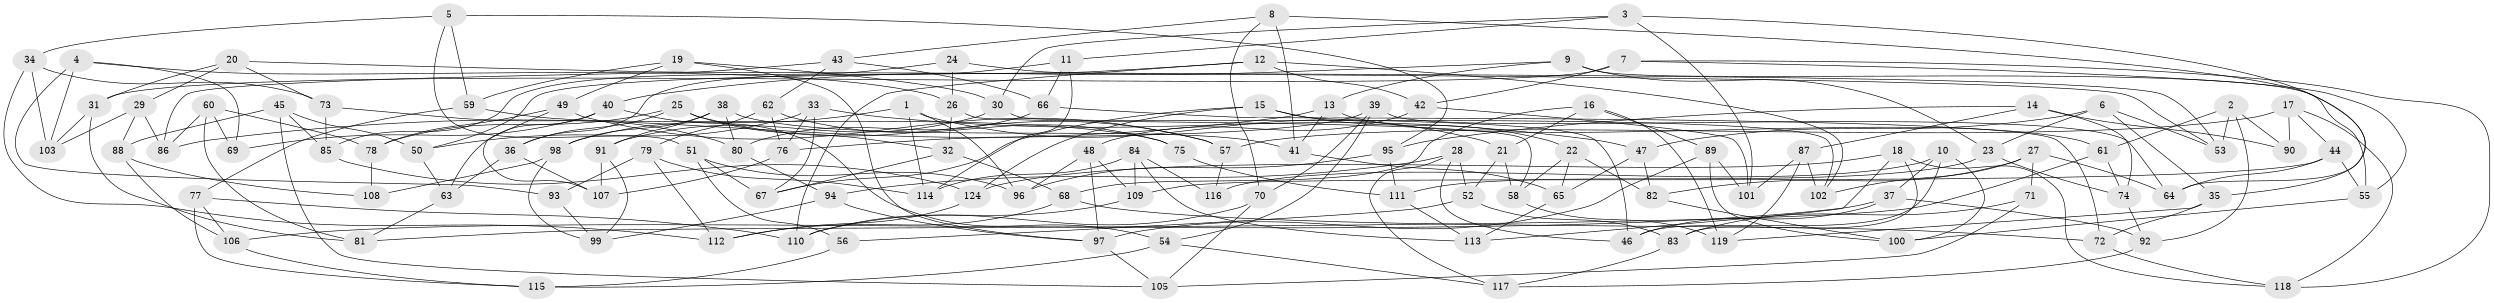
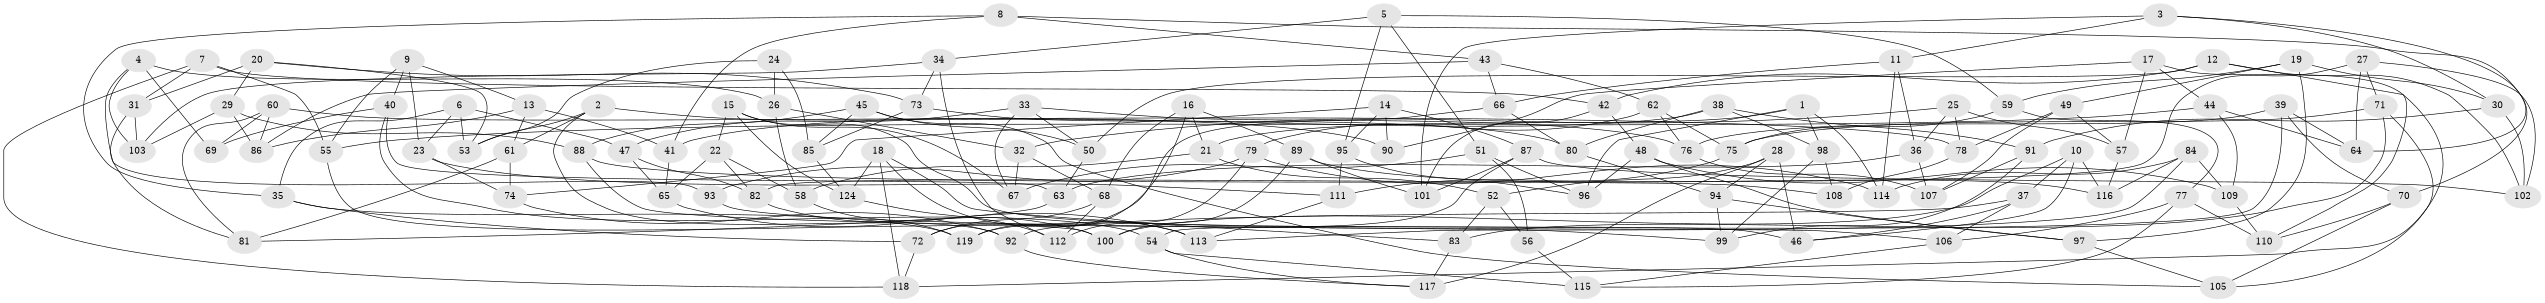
none -> (2054, 122)
(1411, 229) -> (1698, 182)
